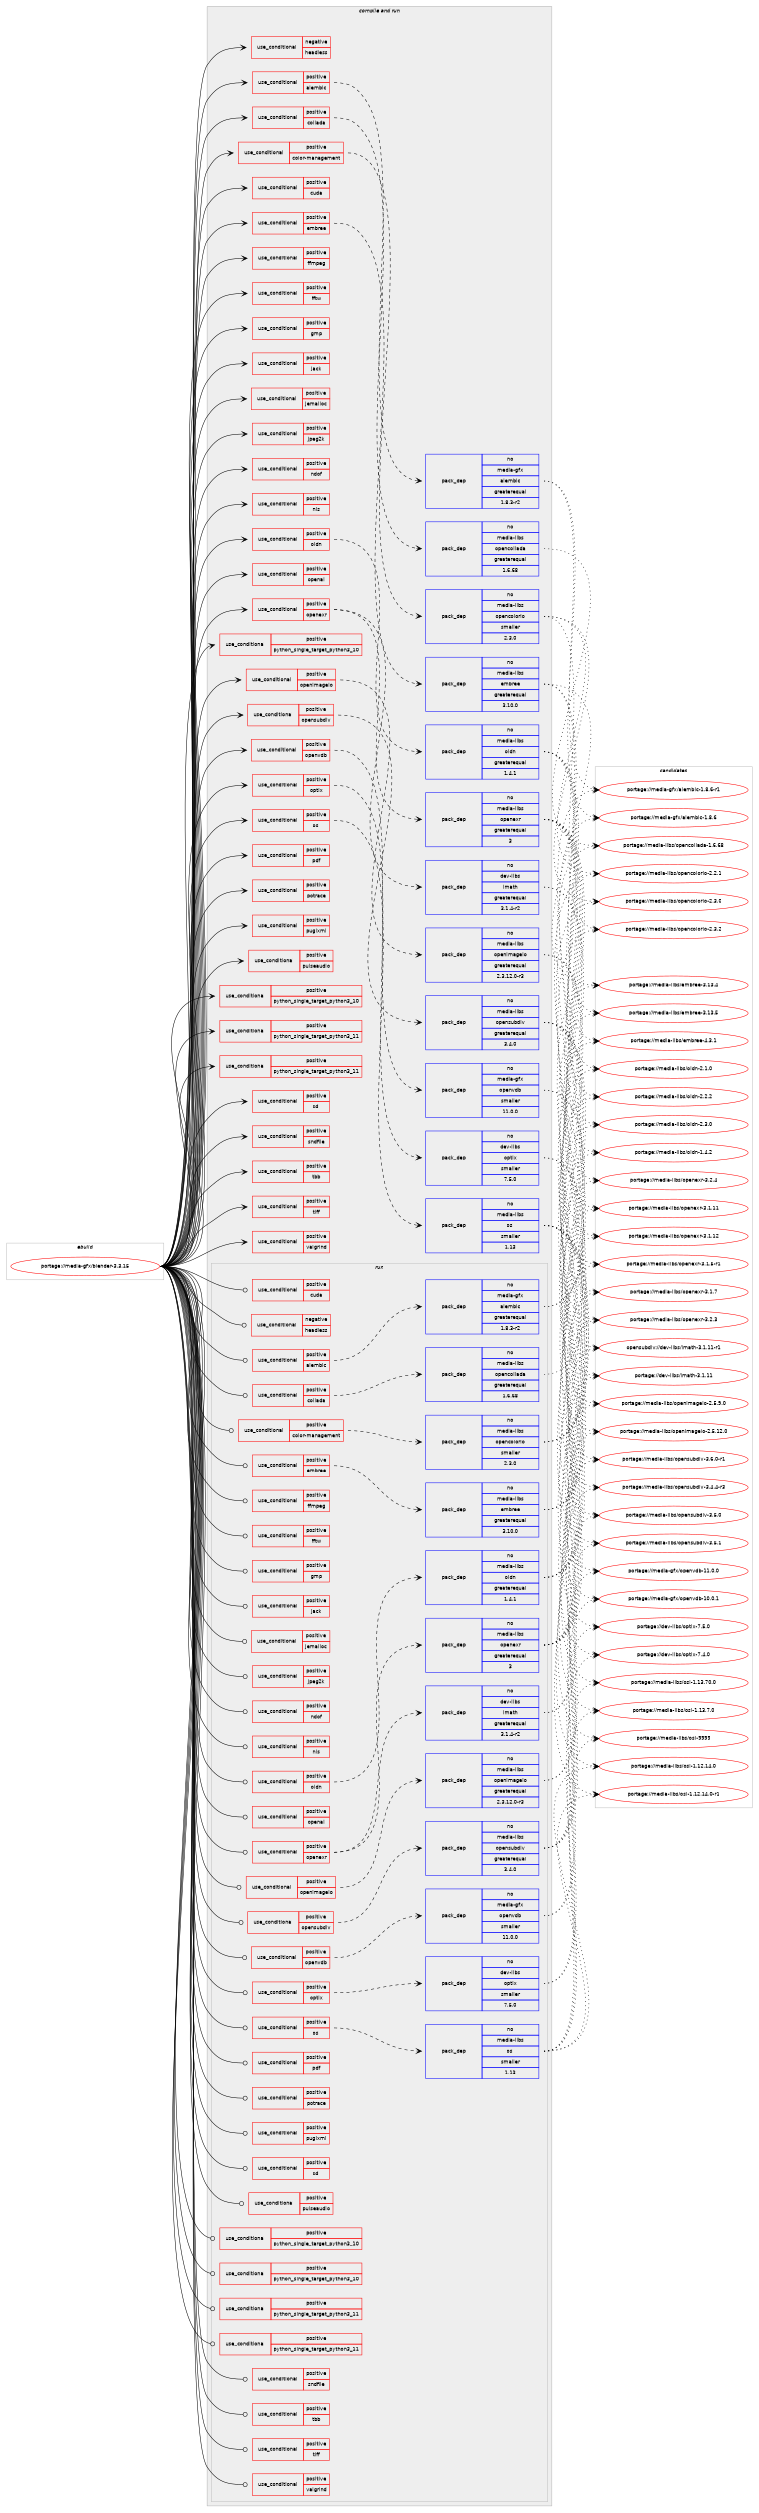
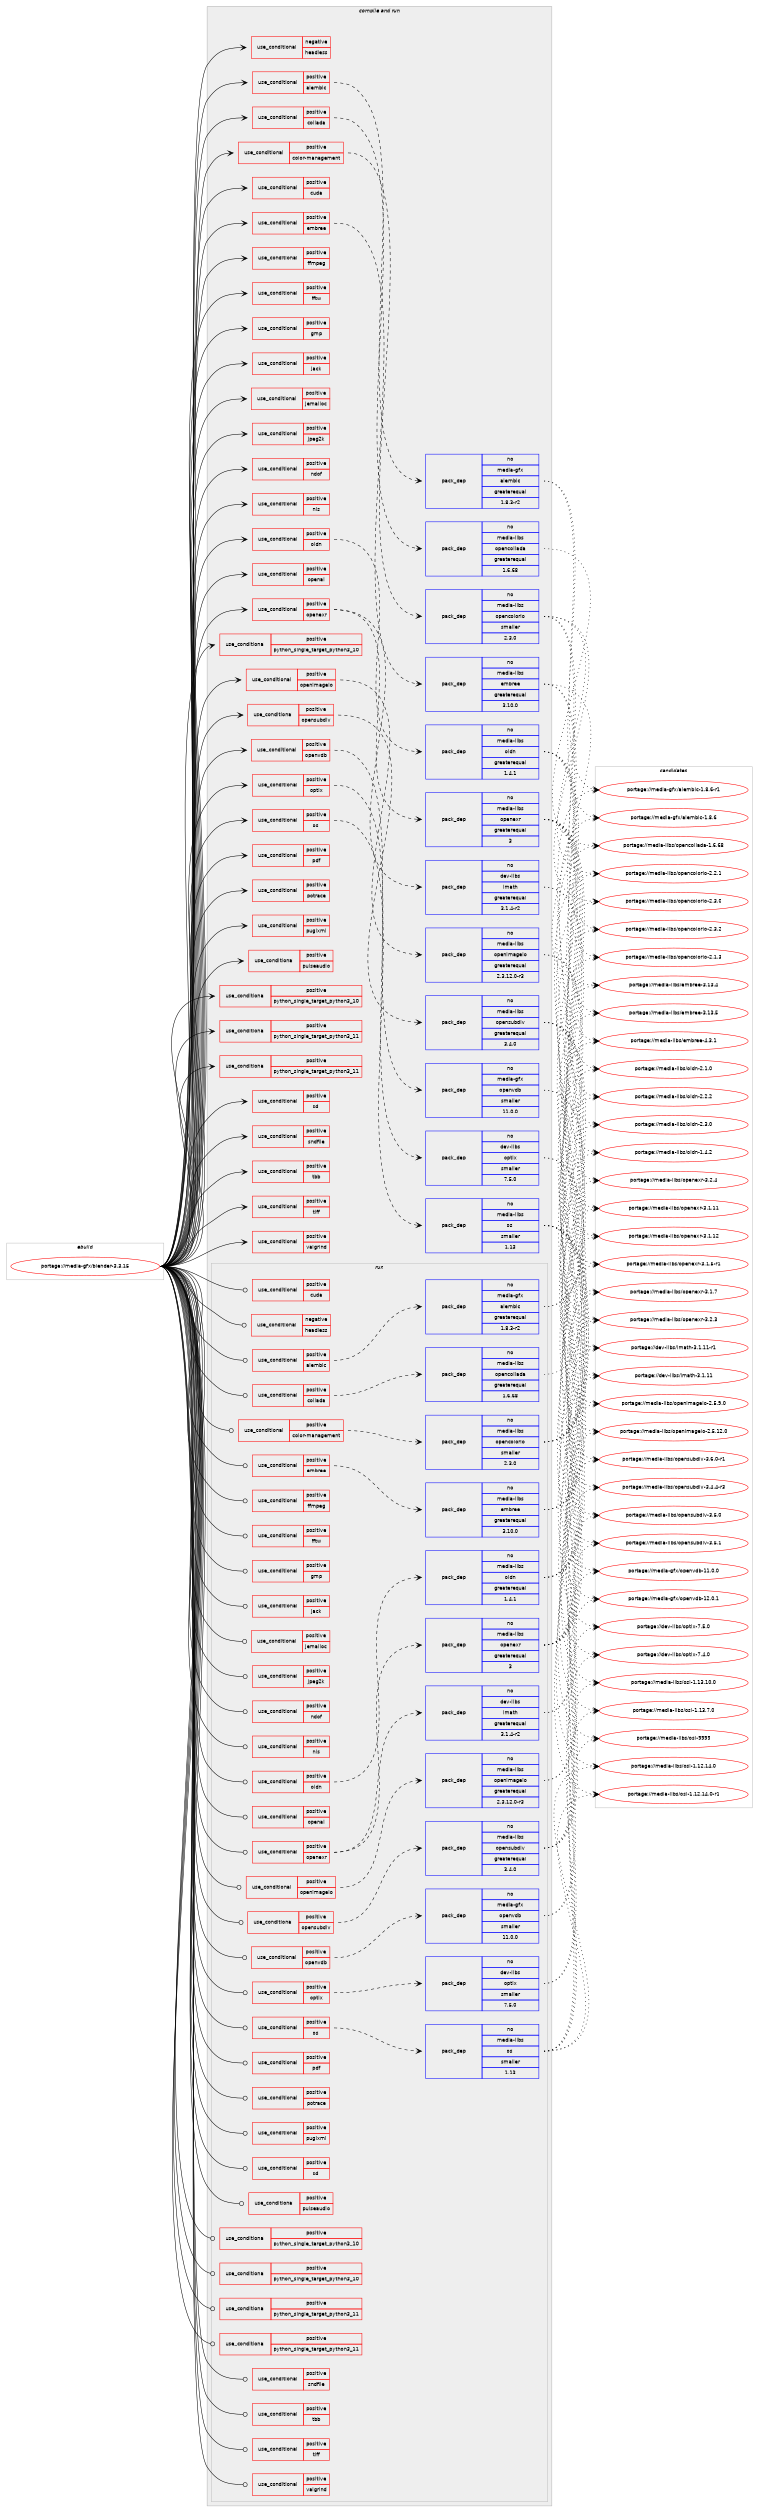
none -> (674, 957)
(674, 1348) -> (674, 1348)
(674, 1599) -> (674, 1599)
(674, 1683) -> (674, 1683)
